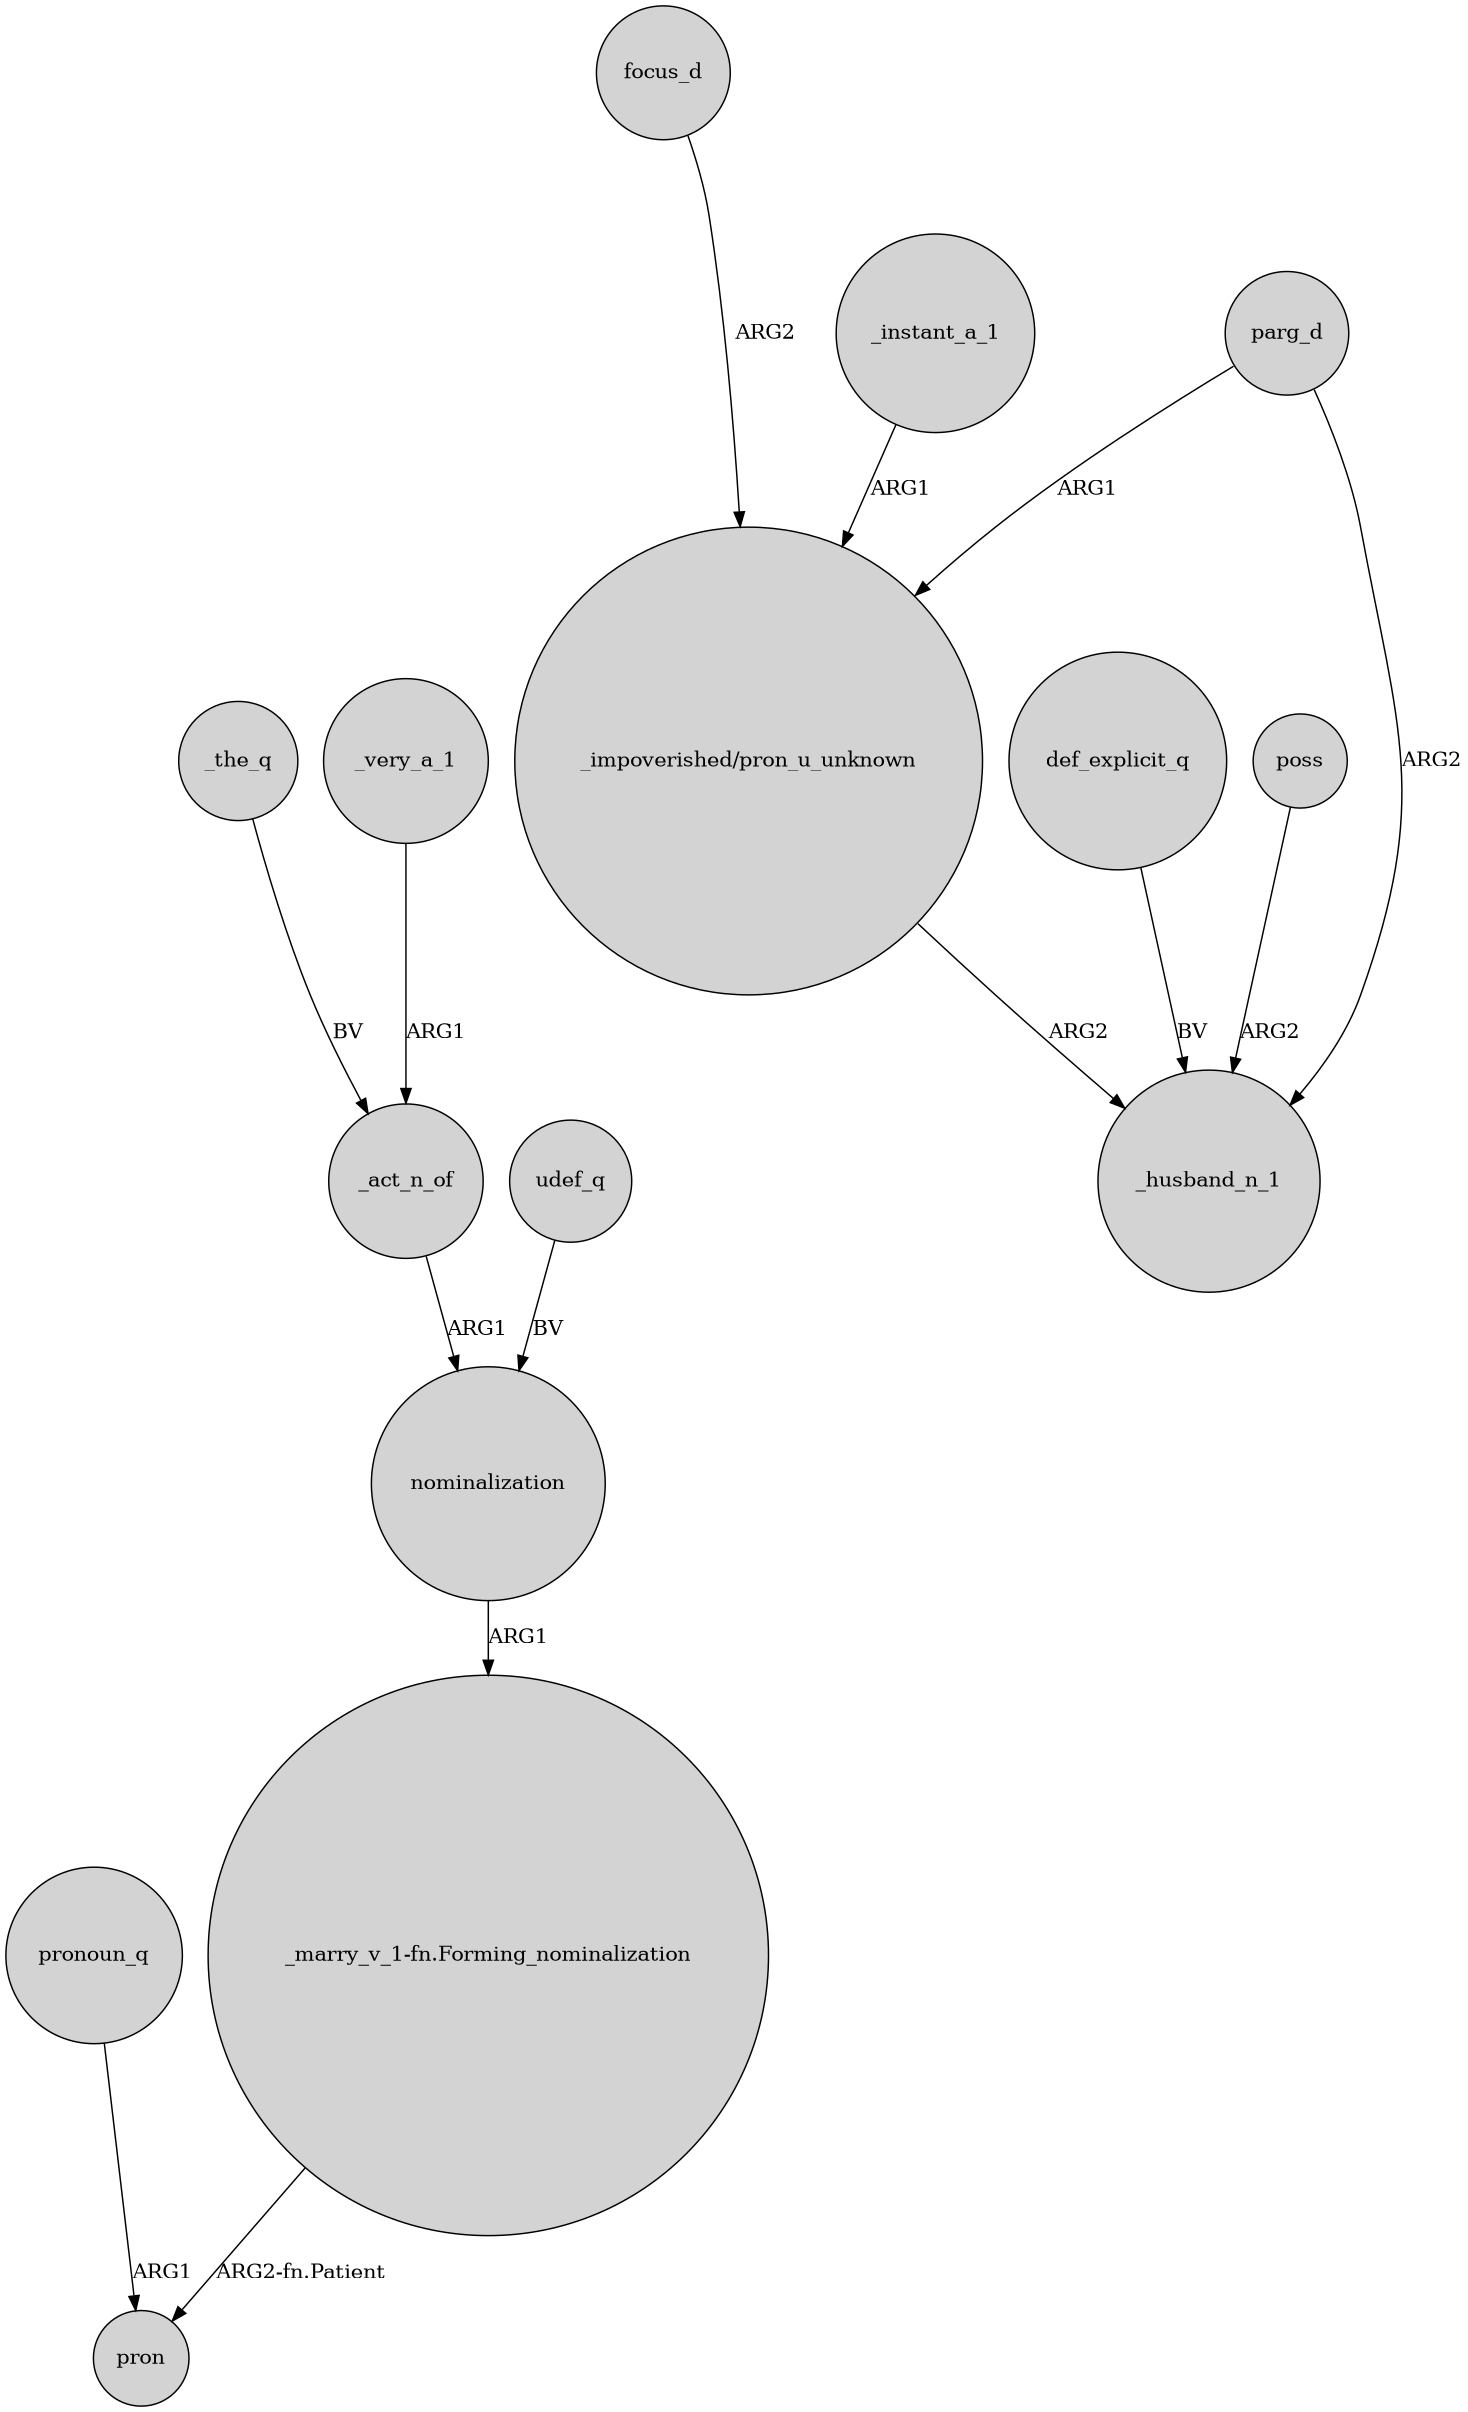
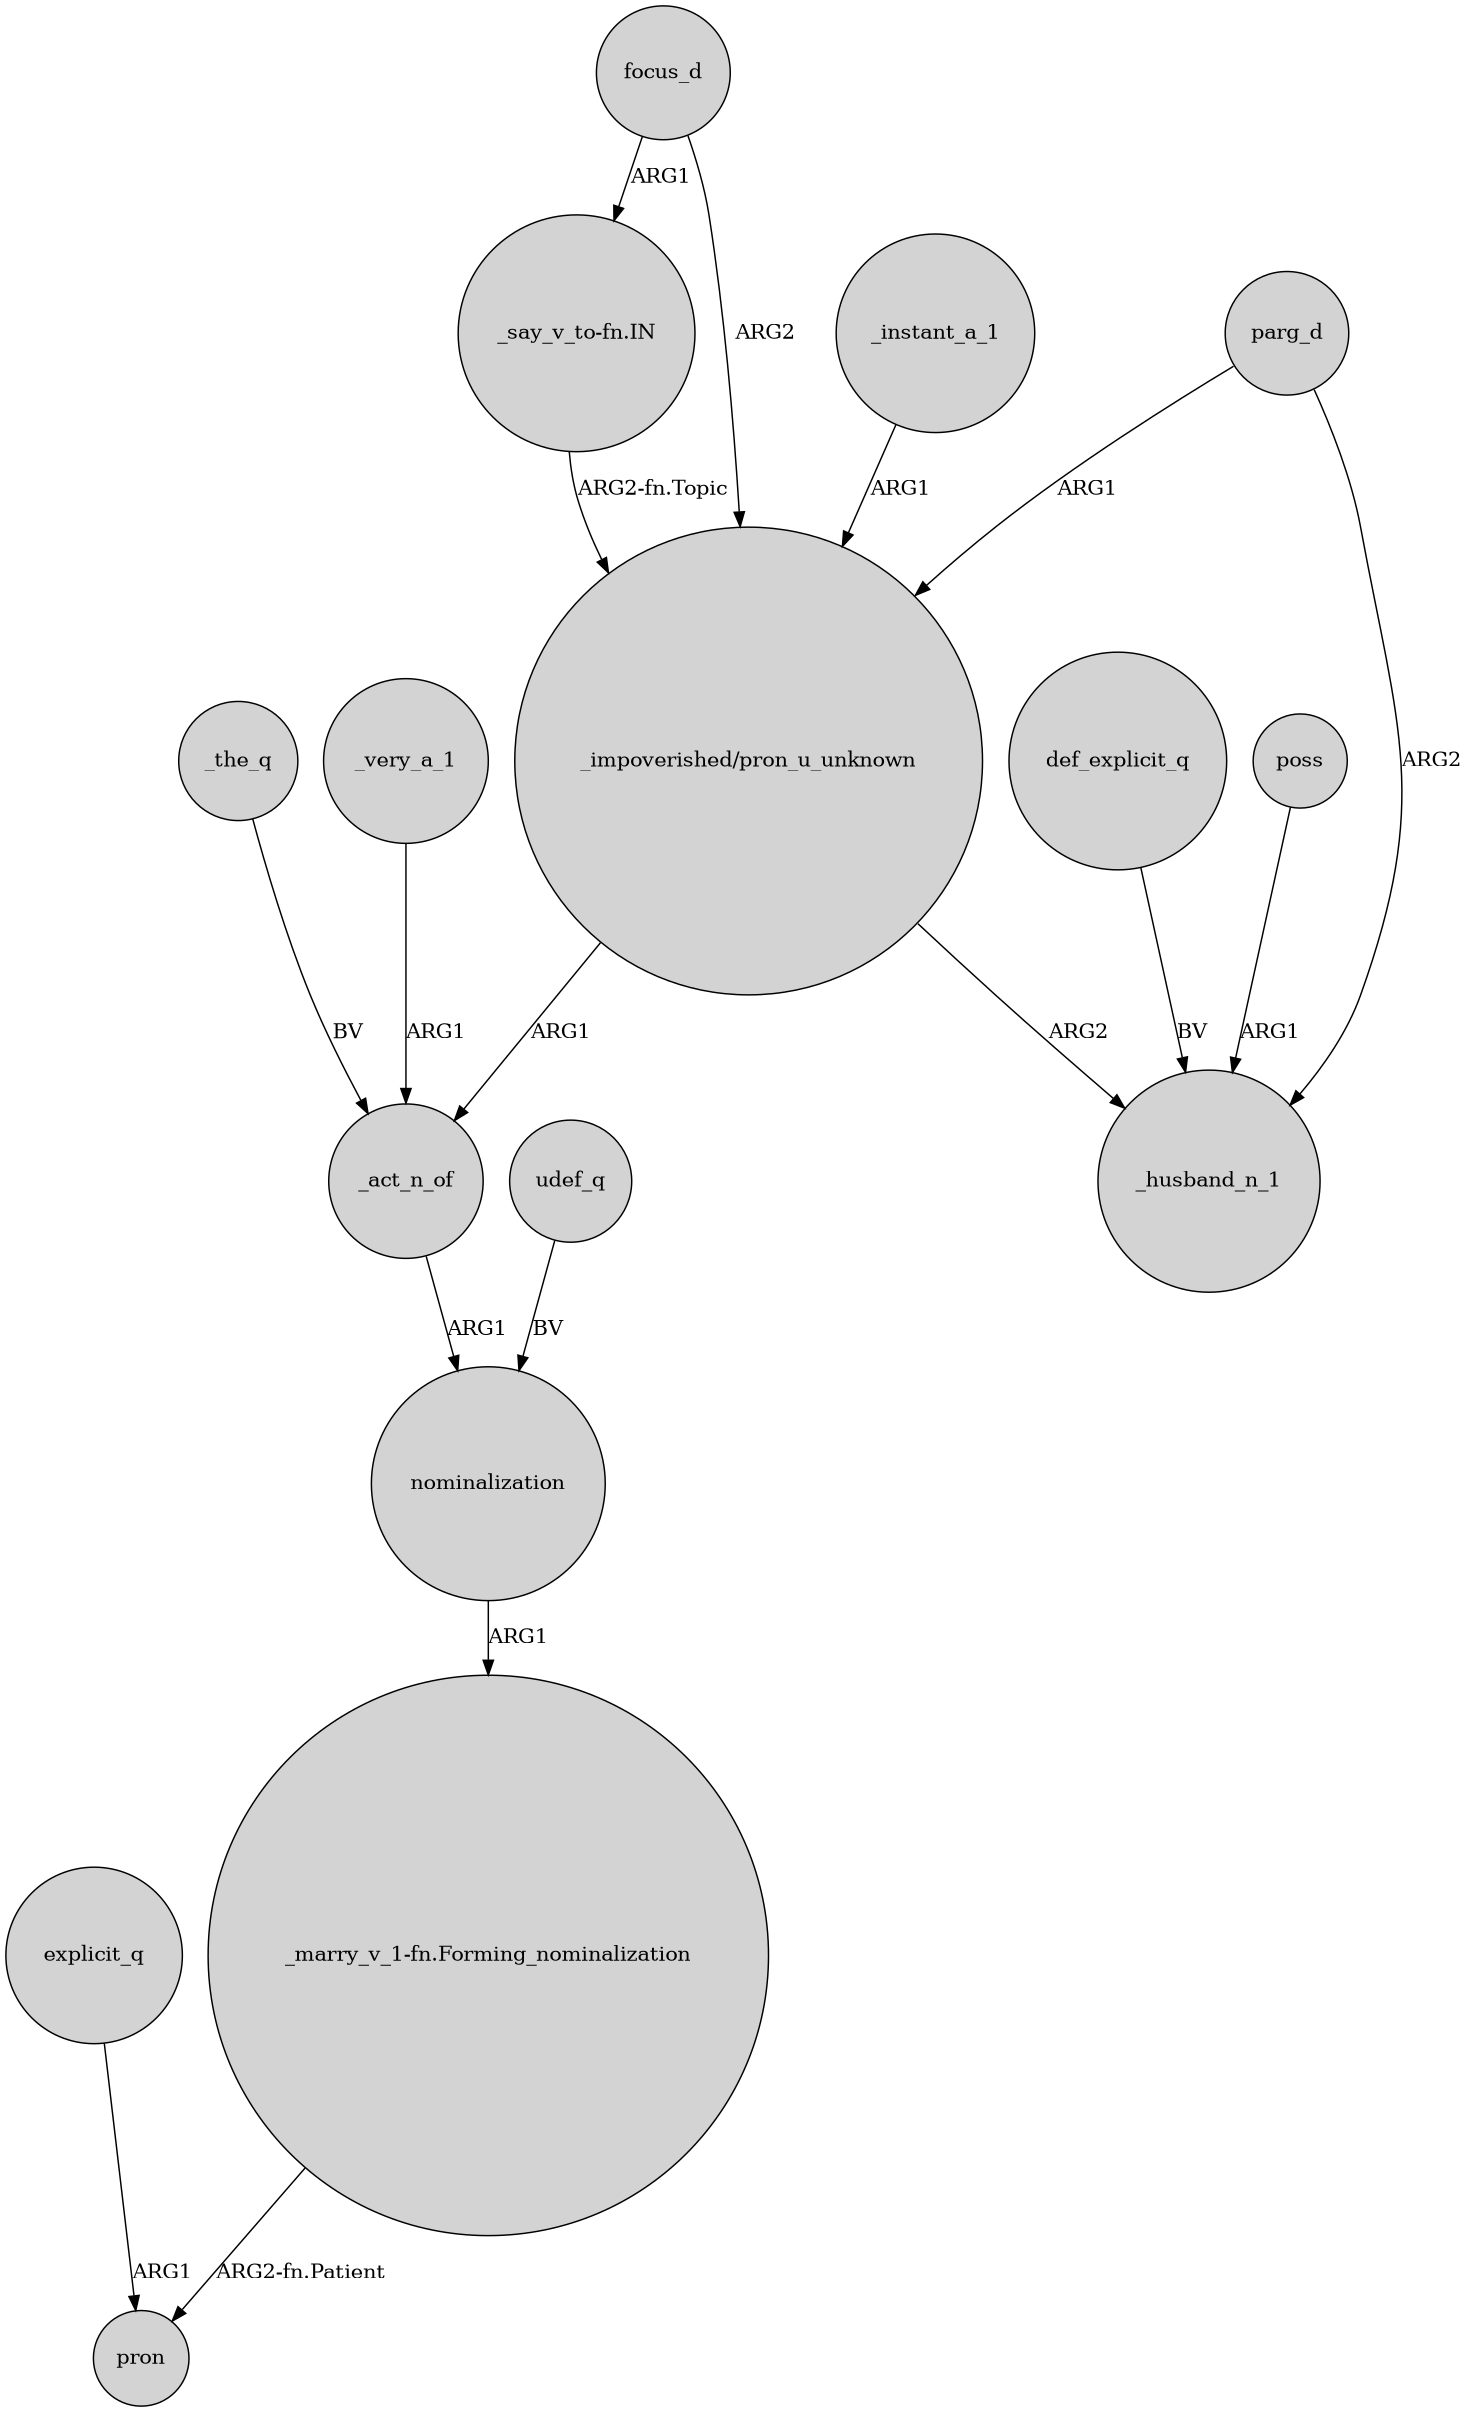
none -> (577, 333)
none -> (532, 1026)
(1270, 1033) -> (1270, 1033)
(94, 1955) -> (94, 1955)
